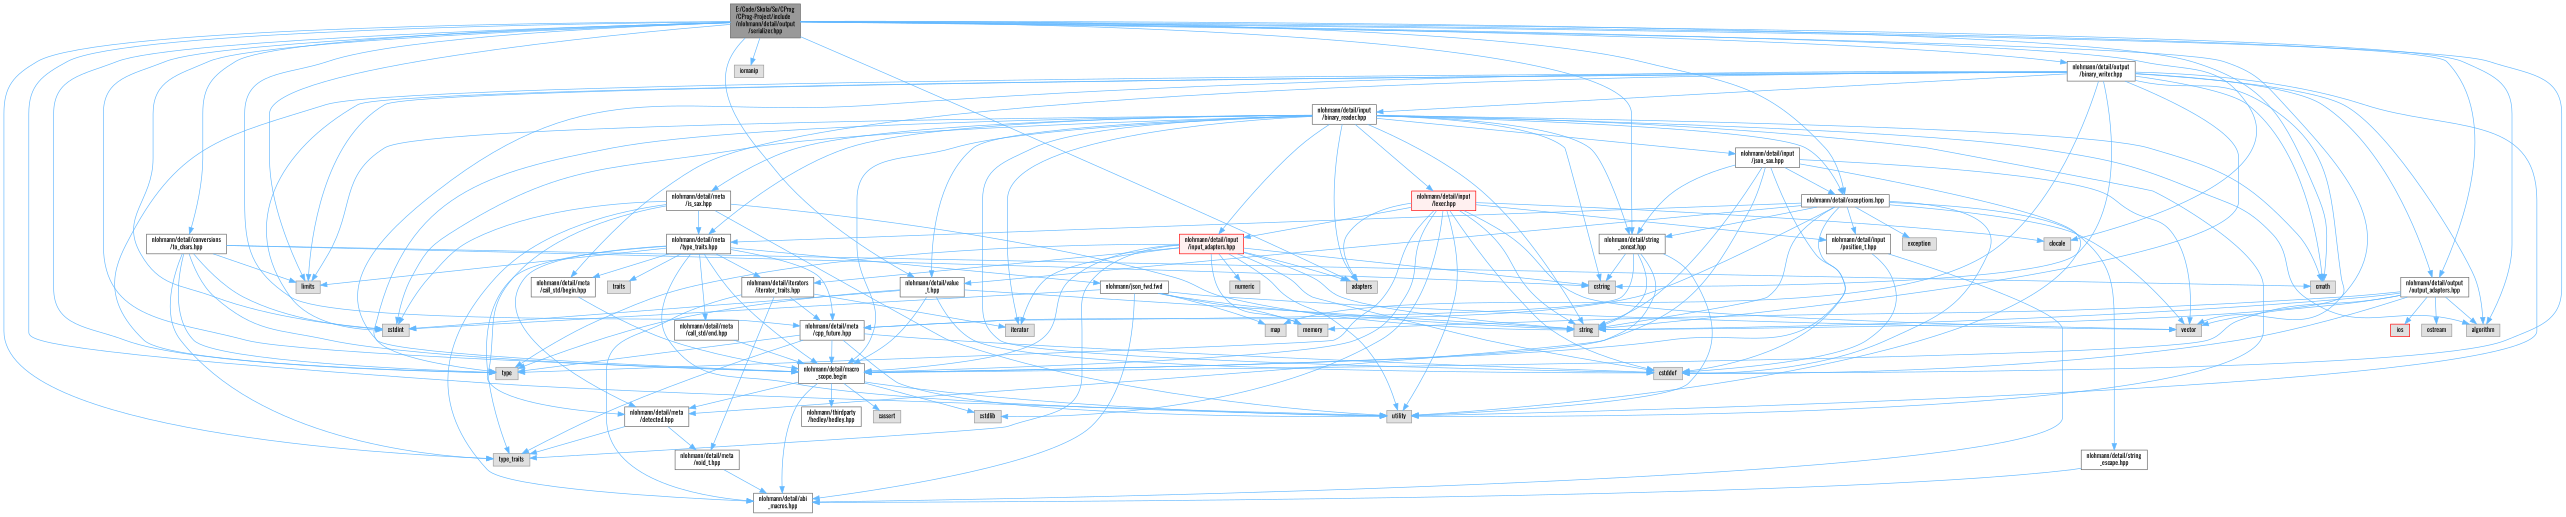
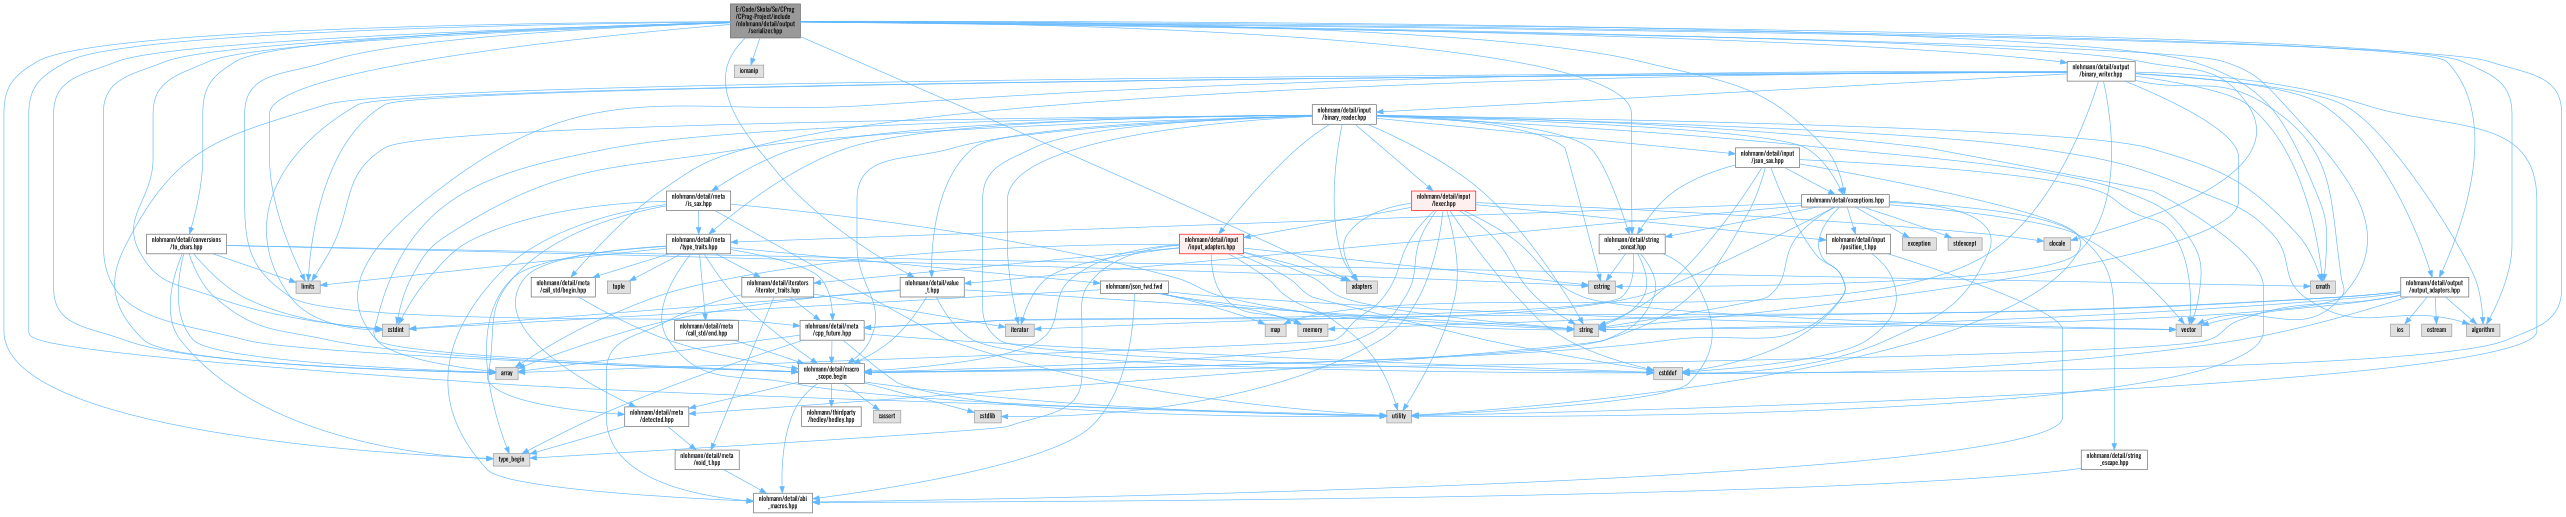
none -> (1834, 149)
none -> (1965, 244)
(619, 287) -> (619, 287)
(1245, 287) -> none
none -> (1721, 314)
(2400, 330) -> (2400, 330)
(507, 374) -> (507, 374)
(512, 460) -> (512, 460)
